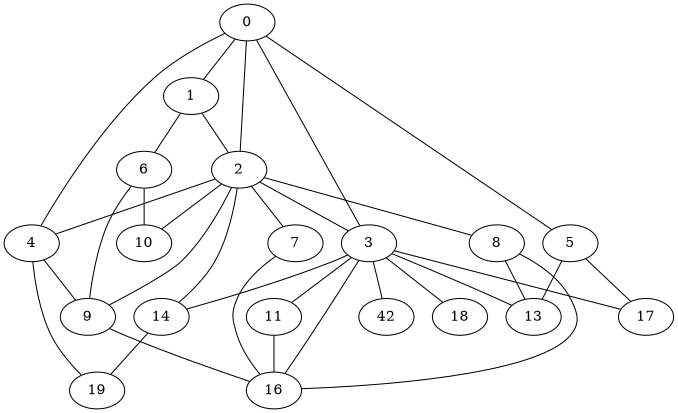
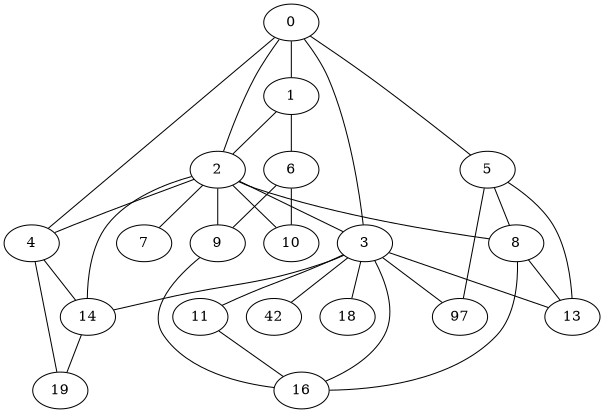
none -> (502, 207)
(60, 280) -> (60, 280)
(233, 311) -> none
(646, 317) -> (460, 317)
